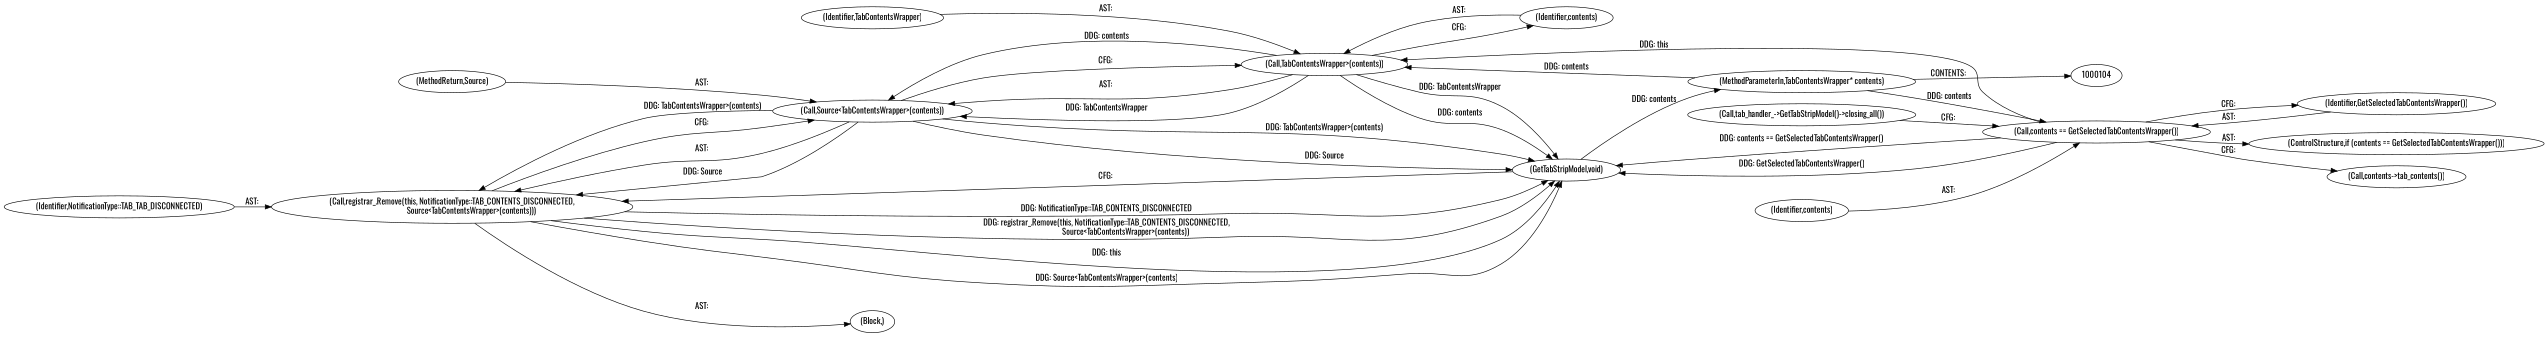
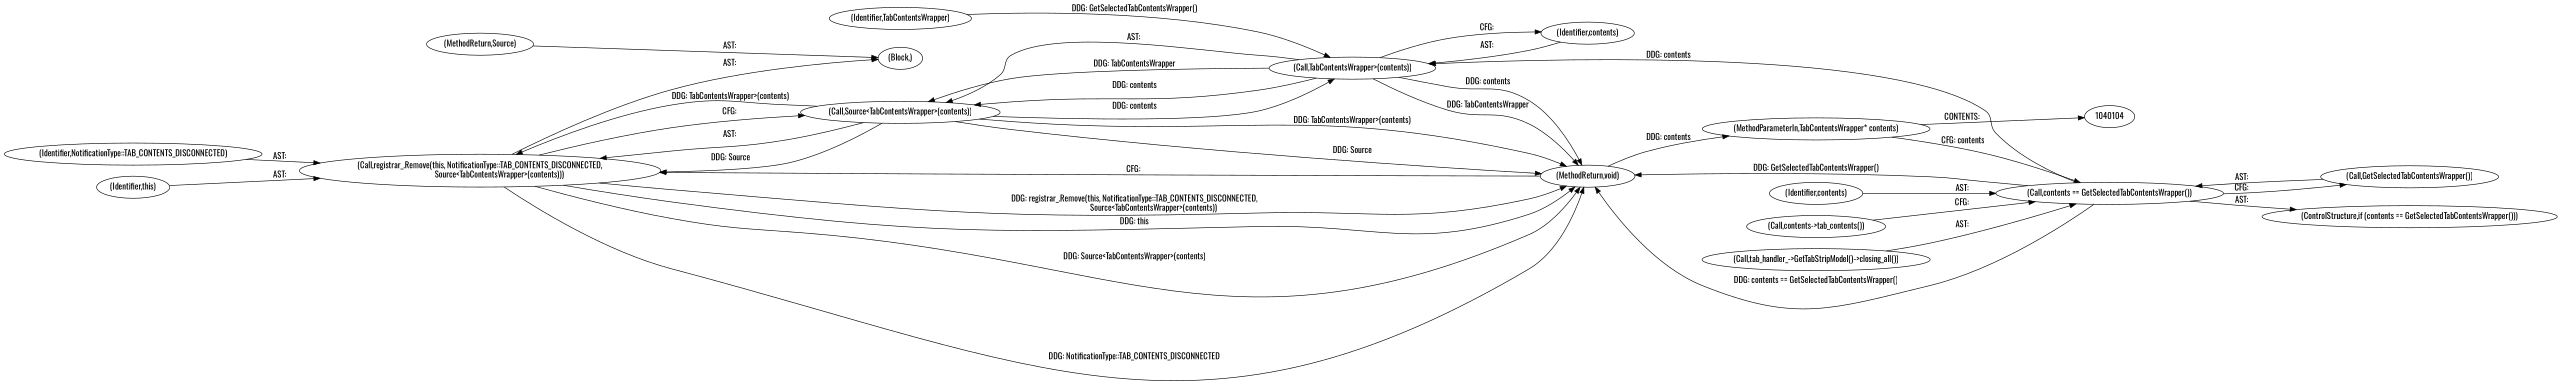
(1107, 9) -> (1135, 9)
(1654, 45) -> (1669, 56)
(1107, 61) -> (1135, 107)
(1553, 73) -> none
(2096, 76) -> (2110, 117)
(658, 88) -> (702, 52)
(1949, 97) -> (1963, 141)
(2396, 104) -> (2410, 177)
(1949, 118) -> (1963, 225)
(2239, 159) -> (1951, 211)
(1566, 170) -> (1588, 176)
none -> (133, 187)
(119, 207) -> (133, 154)
